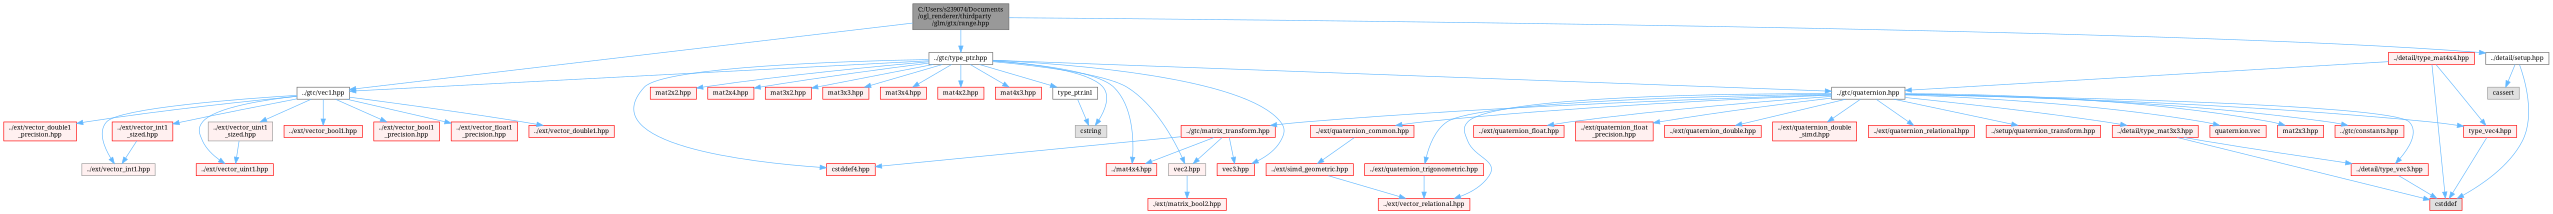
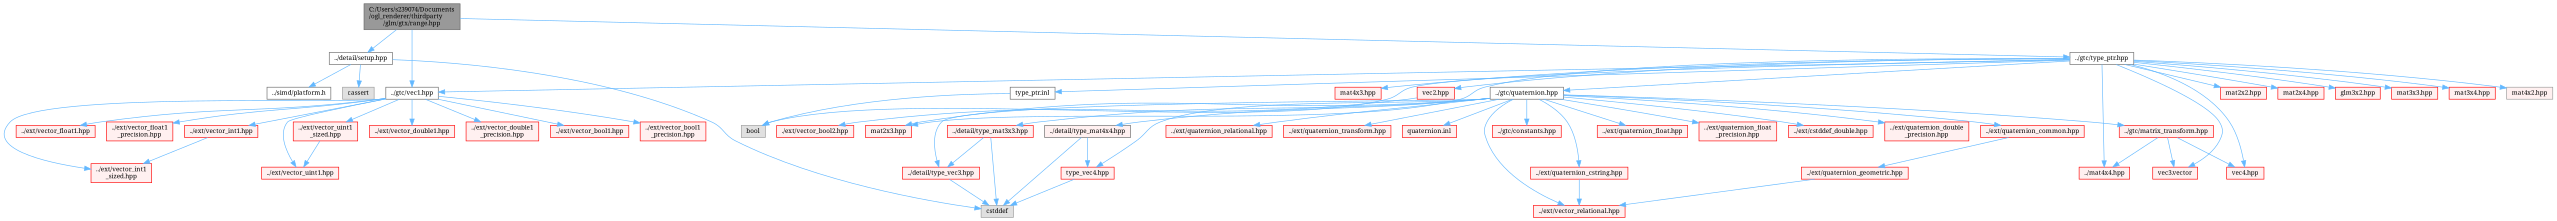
(2431, 58) -> (1088, 131)
(2150, 76) -> (1306, 109)
none -> (299, 93)
(788, 93) -> (2358, 93)
(961, 93) -> (2530, 93)
none -> (1294, 115)
none -> (56, 131)
(240, 131) -> (325, 131)
(1091, 131) -> (753, 131)
(1713, 131) -> (1831, 131)
(1815, 131) -> (1927, 131)
(2043, 131) -> (1337, 131)
(2238, 131) -> (1429, 131)
(1210, 148) -> none
(131, 150) -> (179, 149)
(118, 170) -> (221, 131)
(851, 170) -> (2245, 173)
(1187, 170) -> (1436, 93)
(1236, 170) -> (2175, 173)
(1310, 170) -> (1855, 173)
(1424, 170) -> (1579, 173)
(1187, 204) -> (815, 131)
(2446, 204) -> (997, 211)
